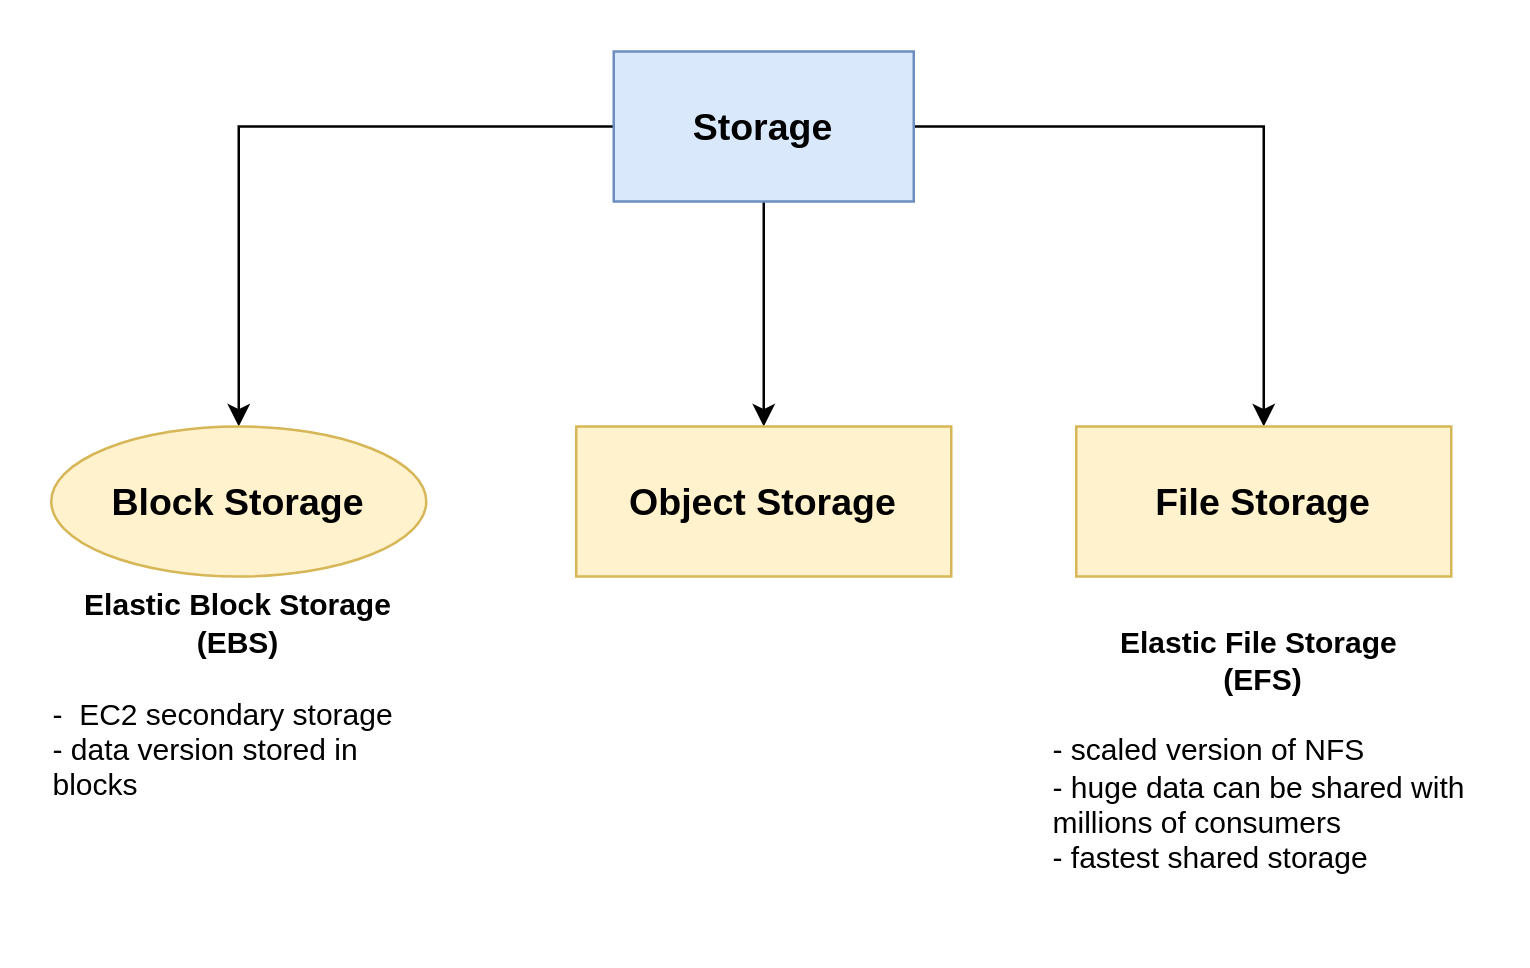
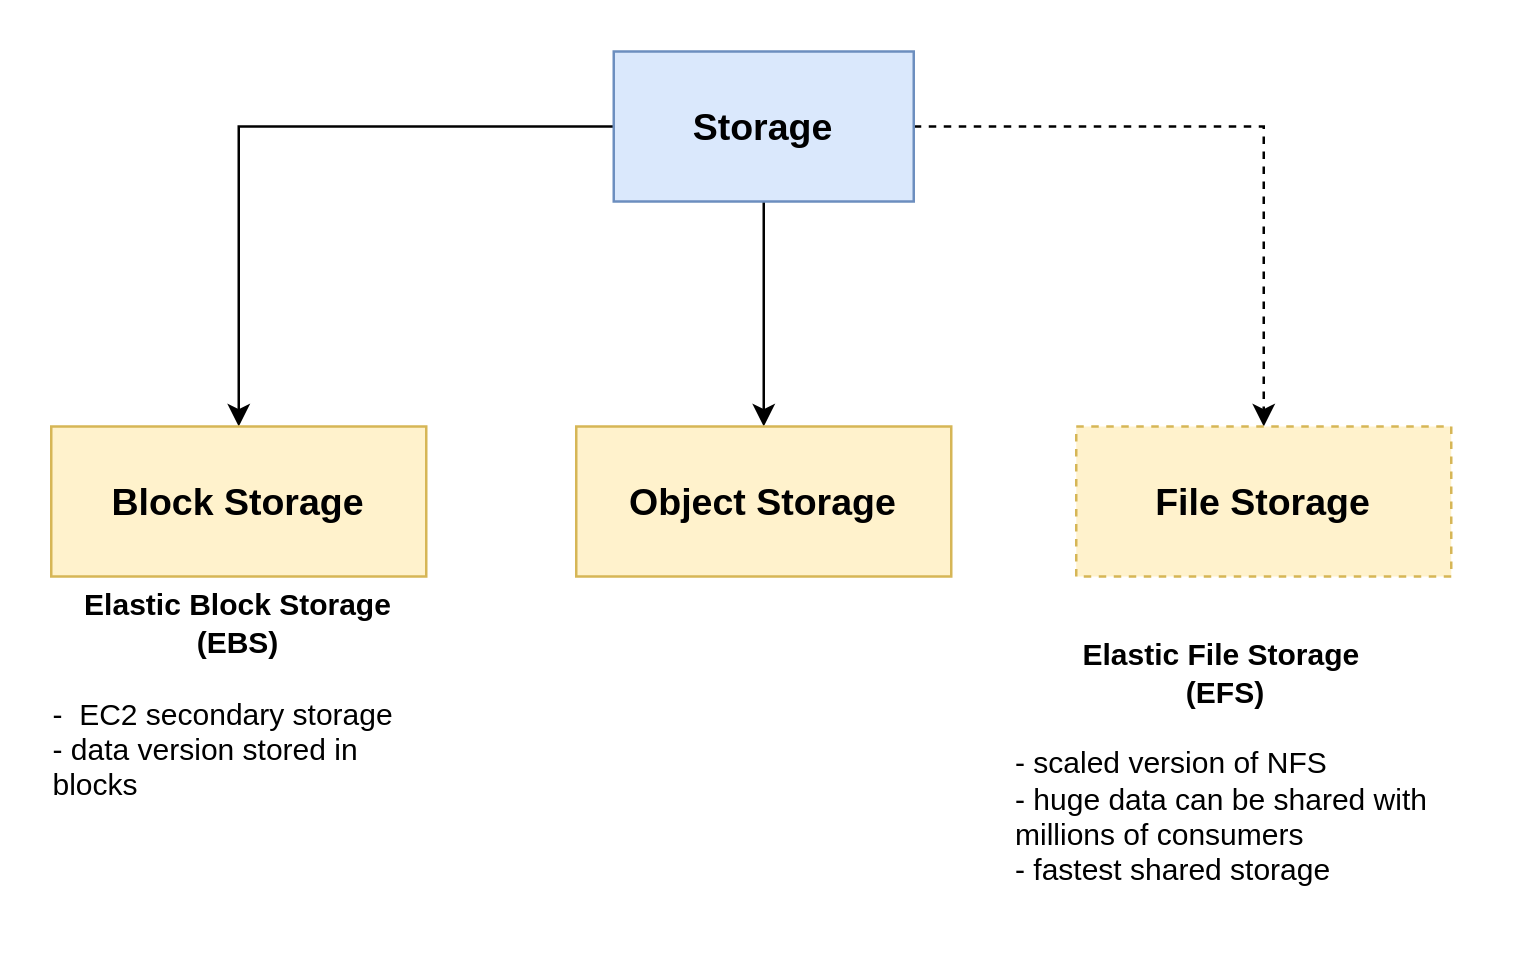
(1230, 126) -> (1230, 126)
(239, 501) -> (239, 501)
(1264, 501) -> (1264, 501)
(1264, 751) -> (1226, 764)
